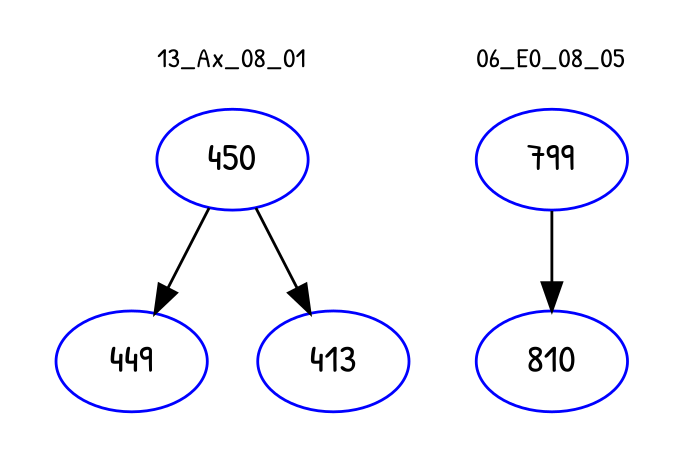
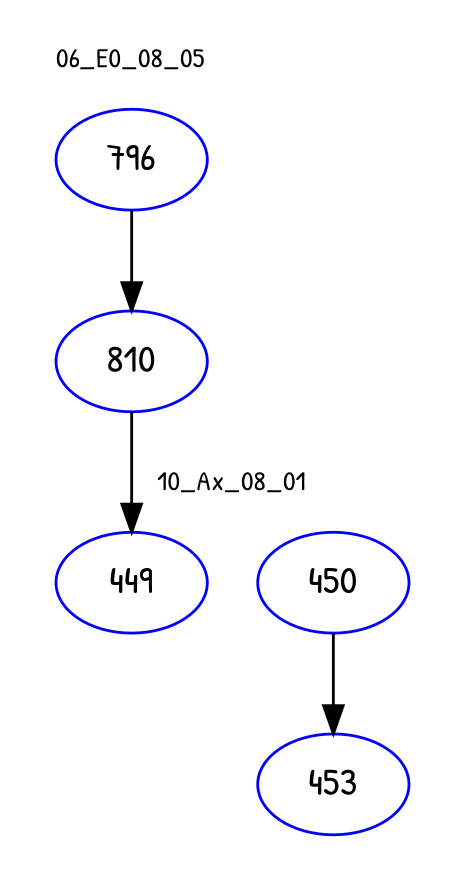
(233, 60) -> (233, 483)
(552, 160) -> (132, 160)
(189, 248) -> (132, 474)
(333, 361) -> (333, 784)
